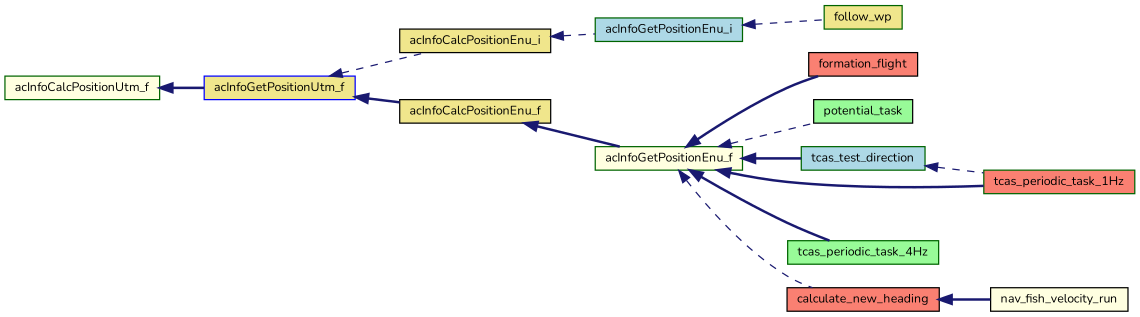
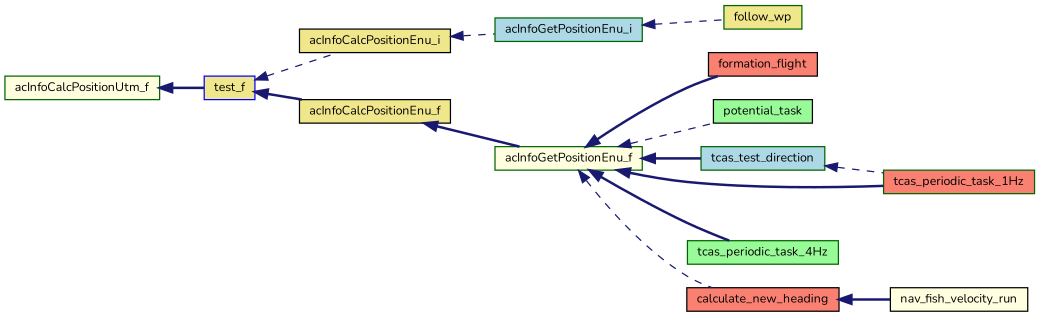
(280, 88) -> (230, 88)
